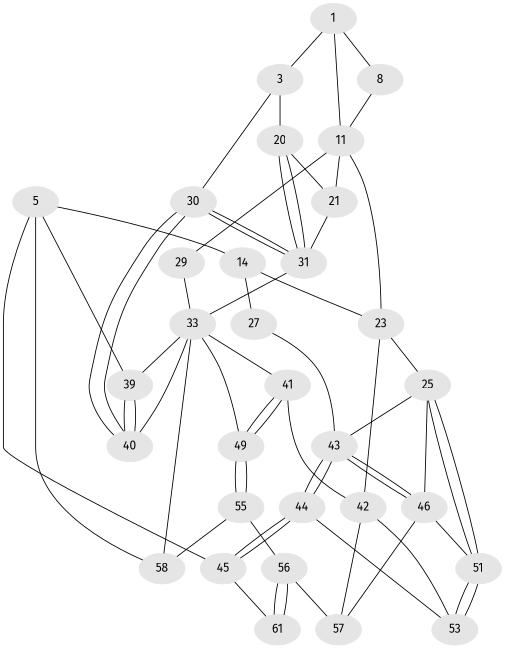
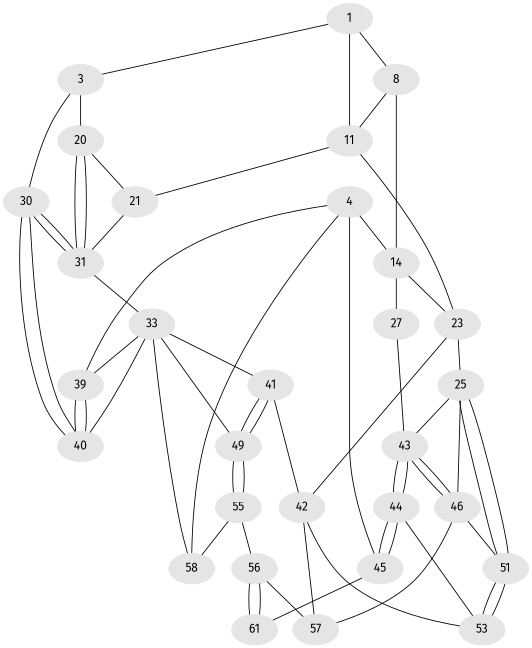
none -> (396, 171)
(36, 202) -> (350, 202)
(182, 263) -> none
